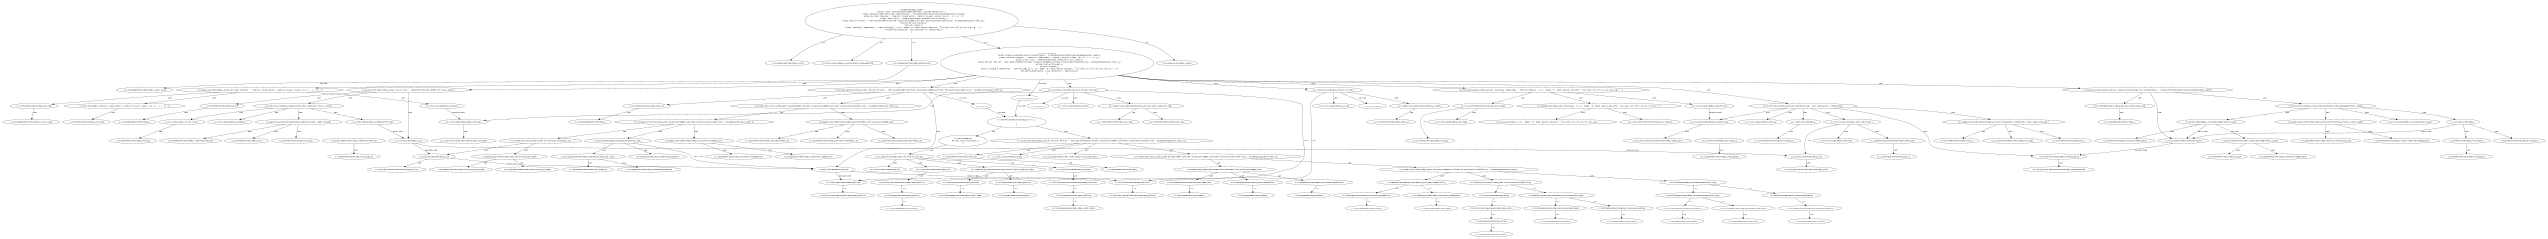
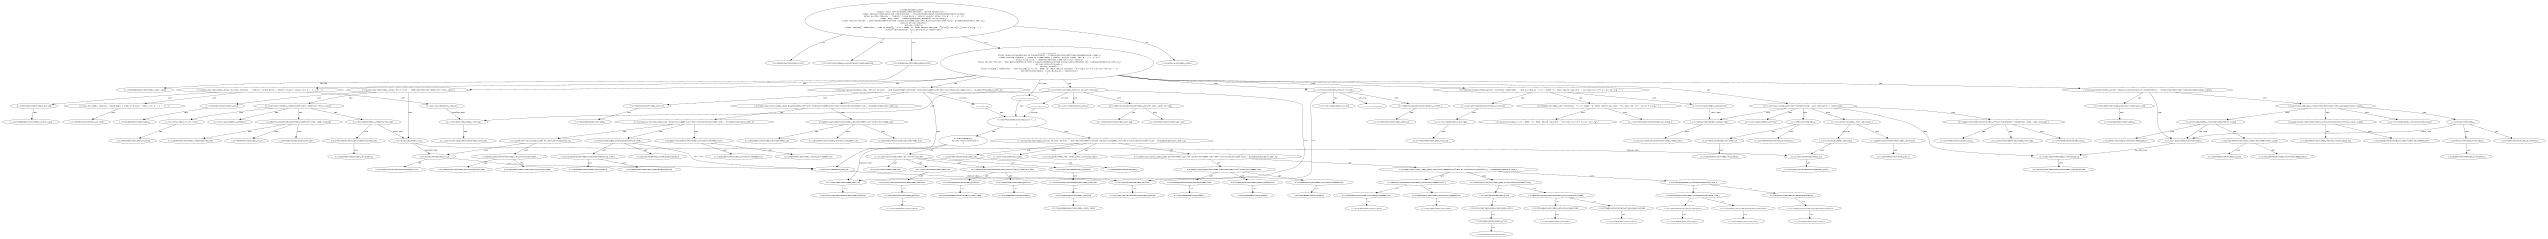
(1022, 106) -> (1022, 106)
(1002, 112) -> (1002, 112)
none -> (1030, 112)
(1716, 112) -> (1716, 112)
(1432, 113) -> (1441, 131)
(245, 131) -> (245, 131)
none -> (364, 131)
(1814, 131) -> (1822, 148)
(1846, 131) -> (1846, 131)
(2203, 131) -> (2203, 131)
(2235, 131) -> (2235, 131)
none -> (1764, 132)
(838, 175) -> (892, 148)
